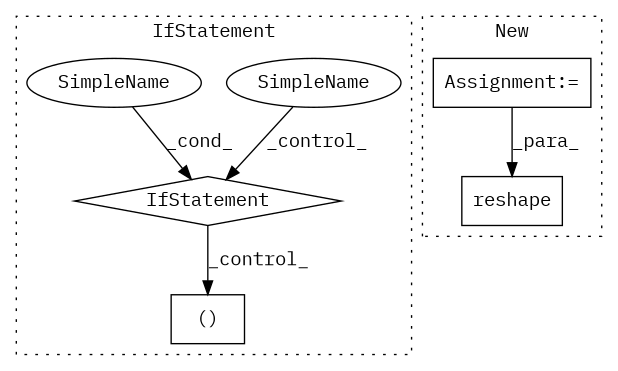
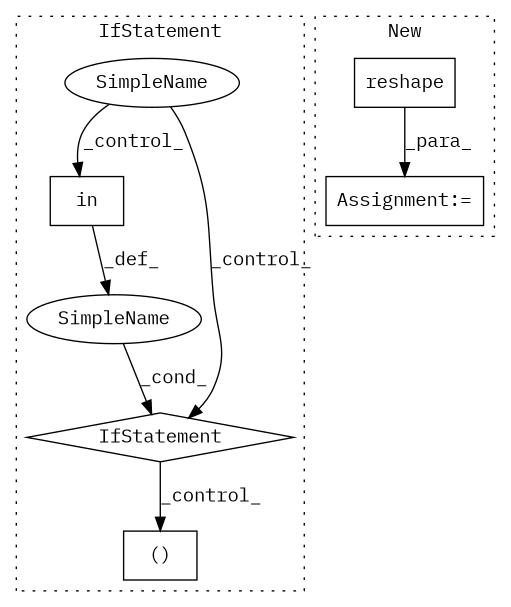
(512, 135) -> (405, 135)
none -> (87, 201)
